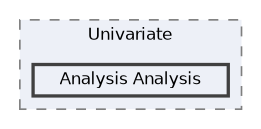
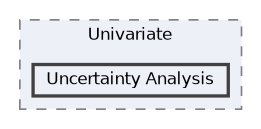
(131, 80) -> (131, 80)
